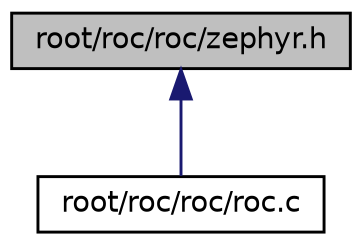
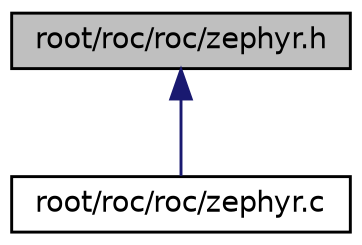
(181, 204) -> (181, 204)
